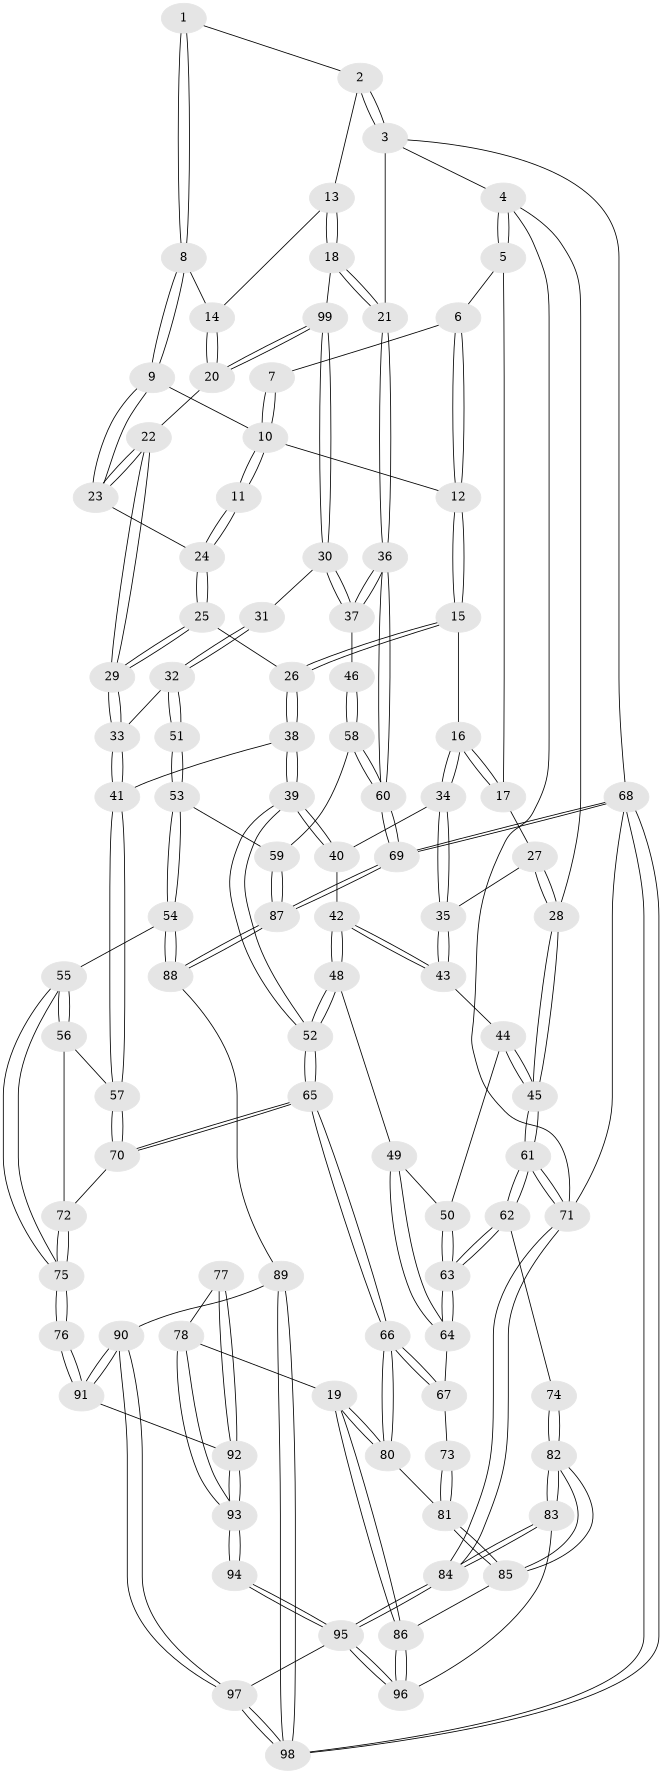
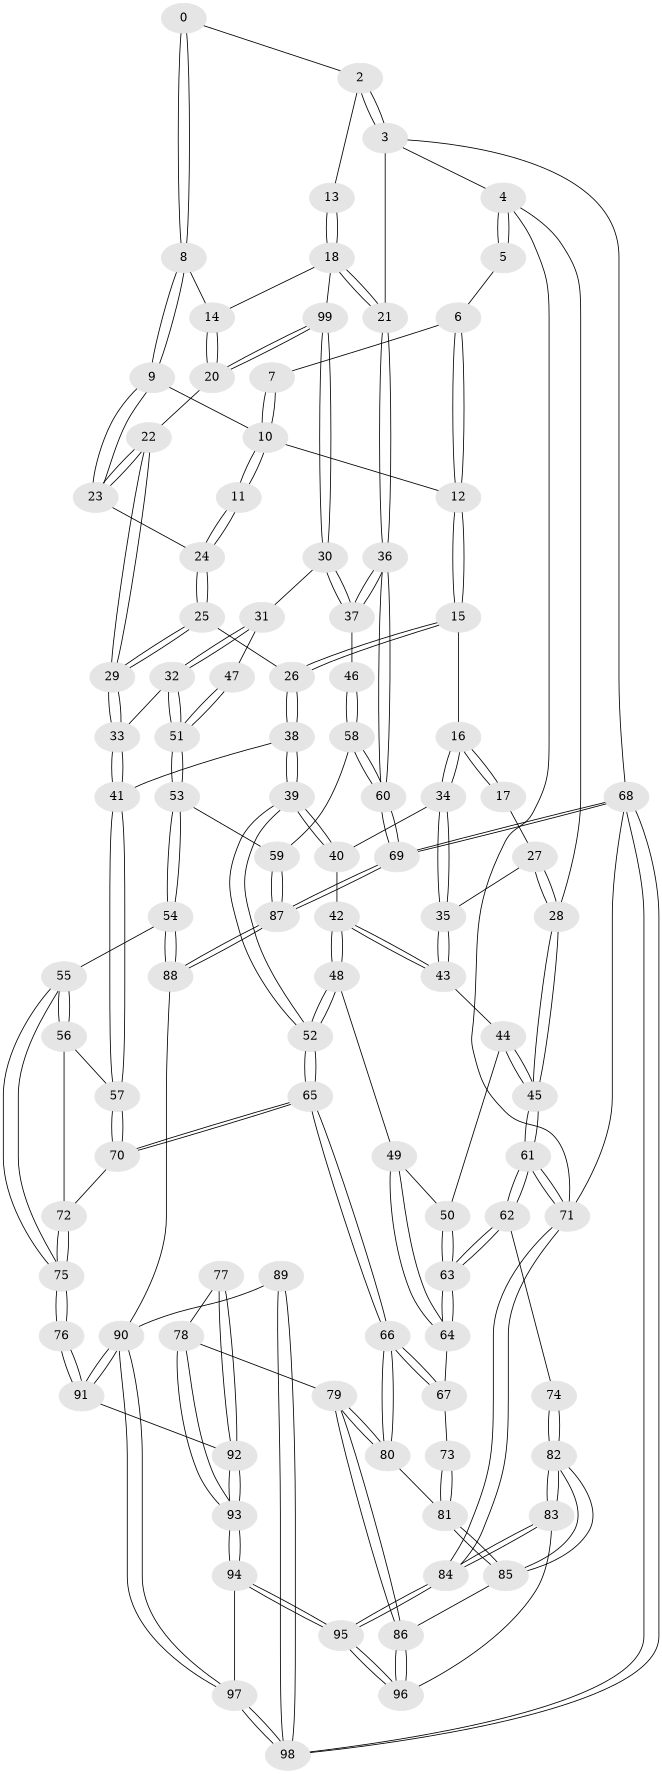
(184, 18) -> (184, 18)
(272, 258) -> (272, 288)
(504, 527) -> none
none -> (232, 677)
(237, 1129) -> (166, 1161)
(334, 1396) -> (334, 1396)
(288, 1666) -> (235, 1636)
